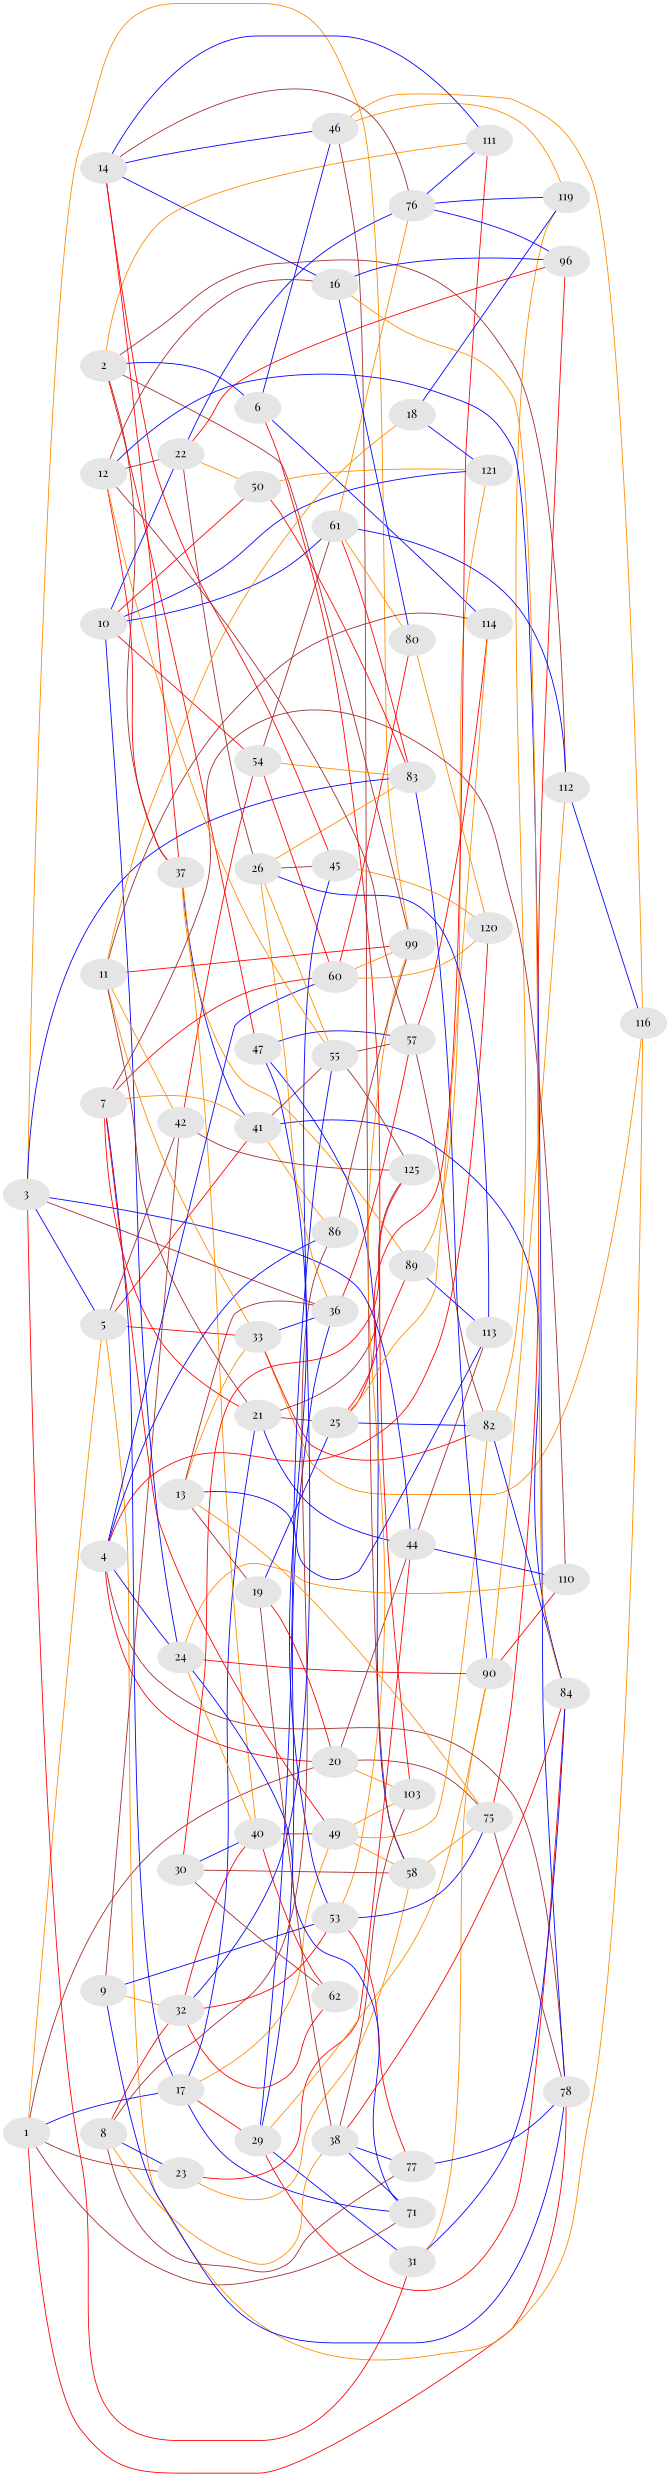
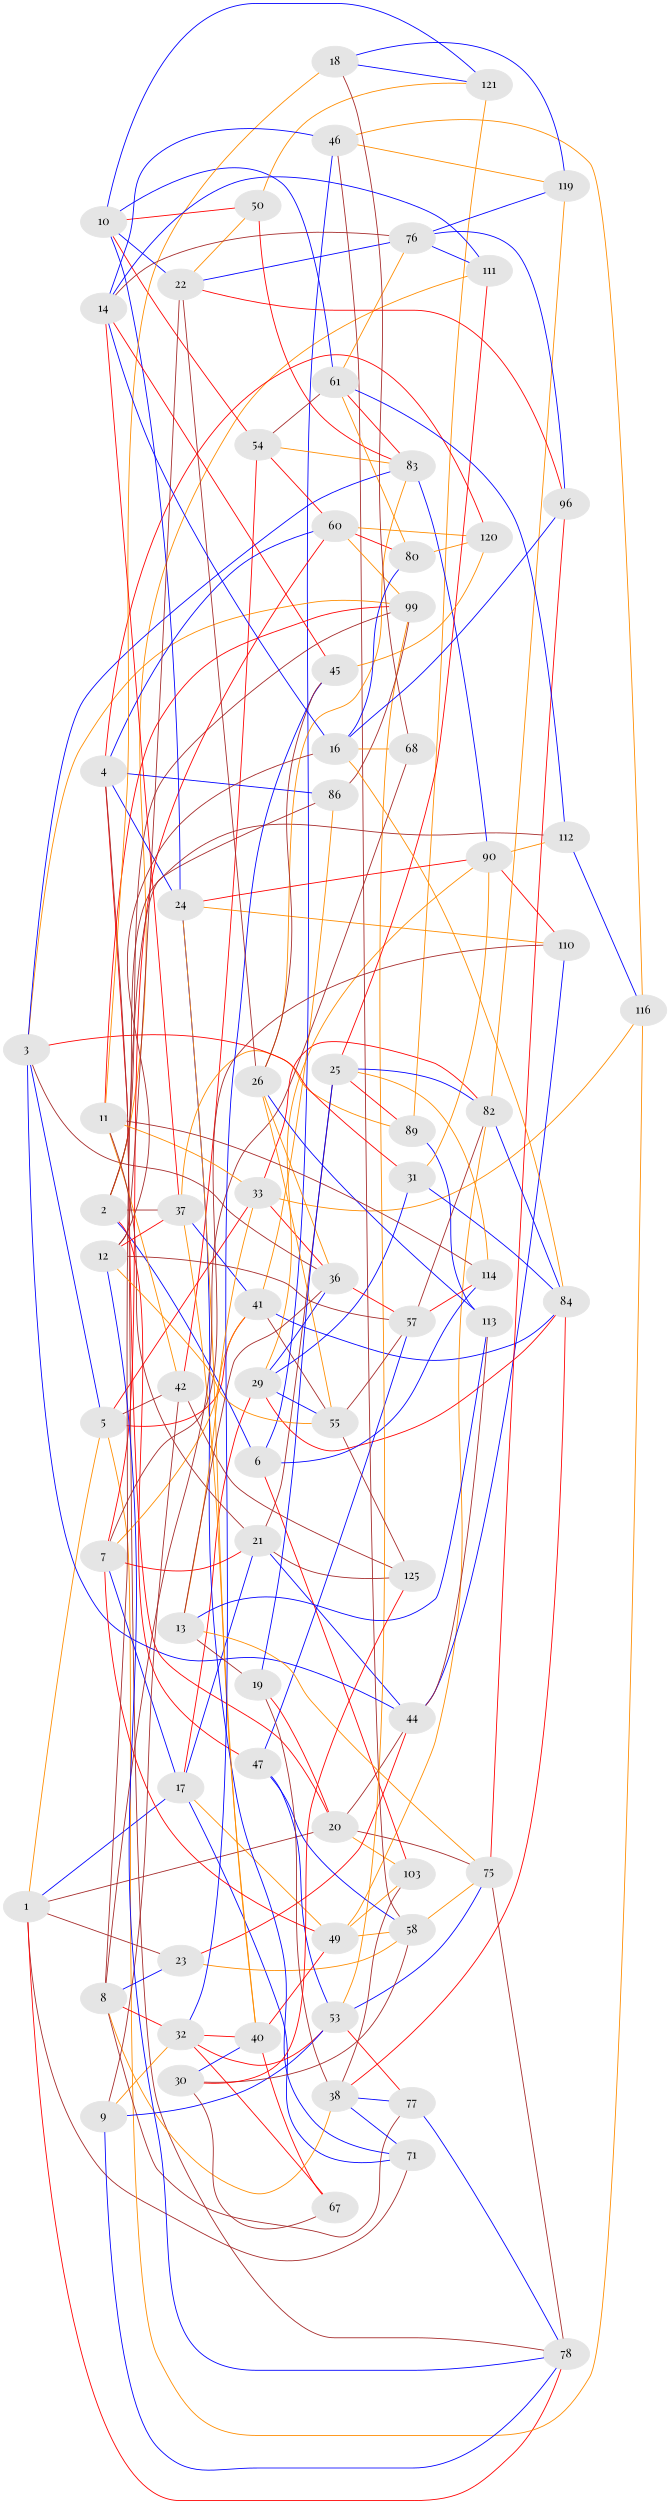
none -> (412, 749)
(297, 1324) -> (306, 1246)
(335, 1997) -> (335, 2207)
